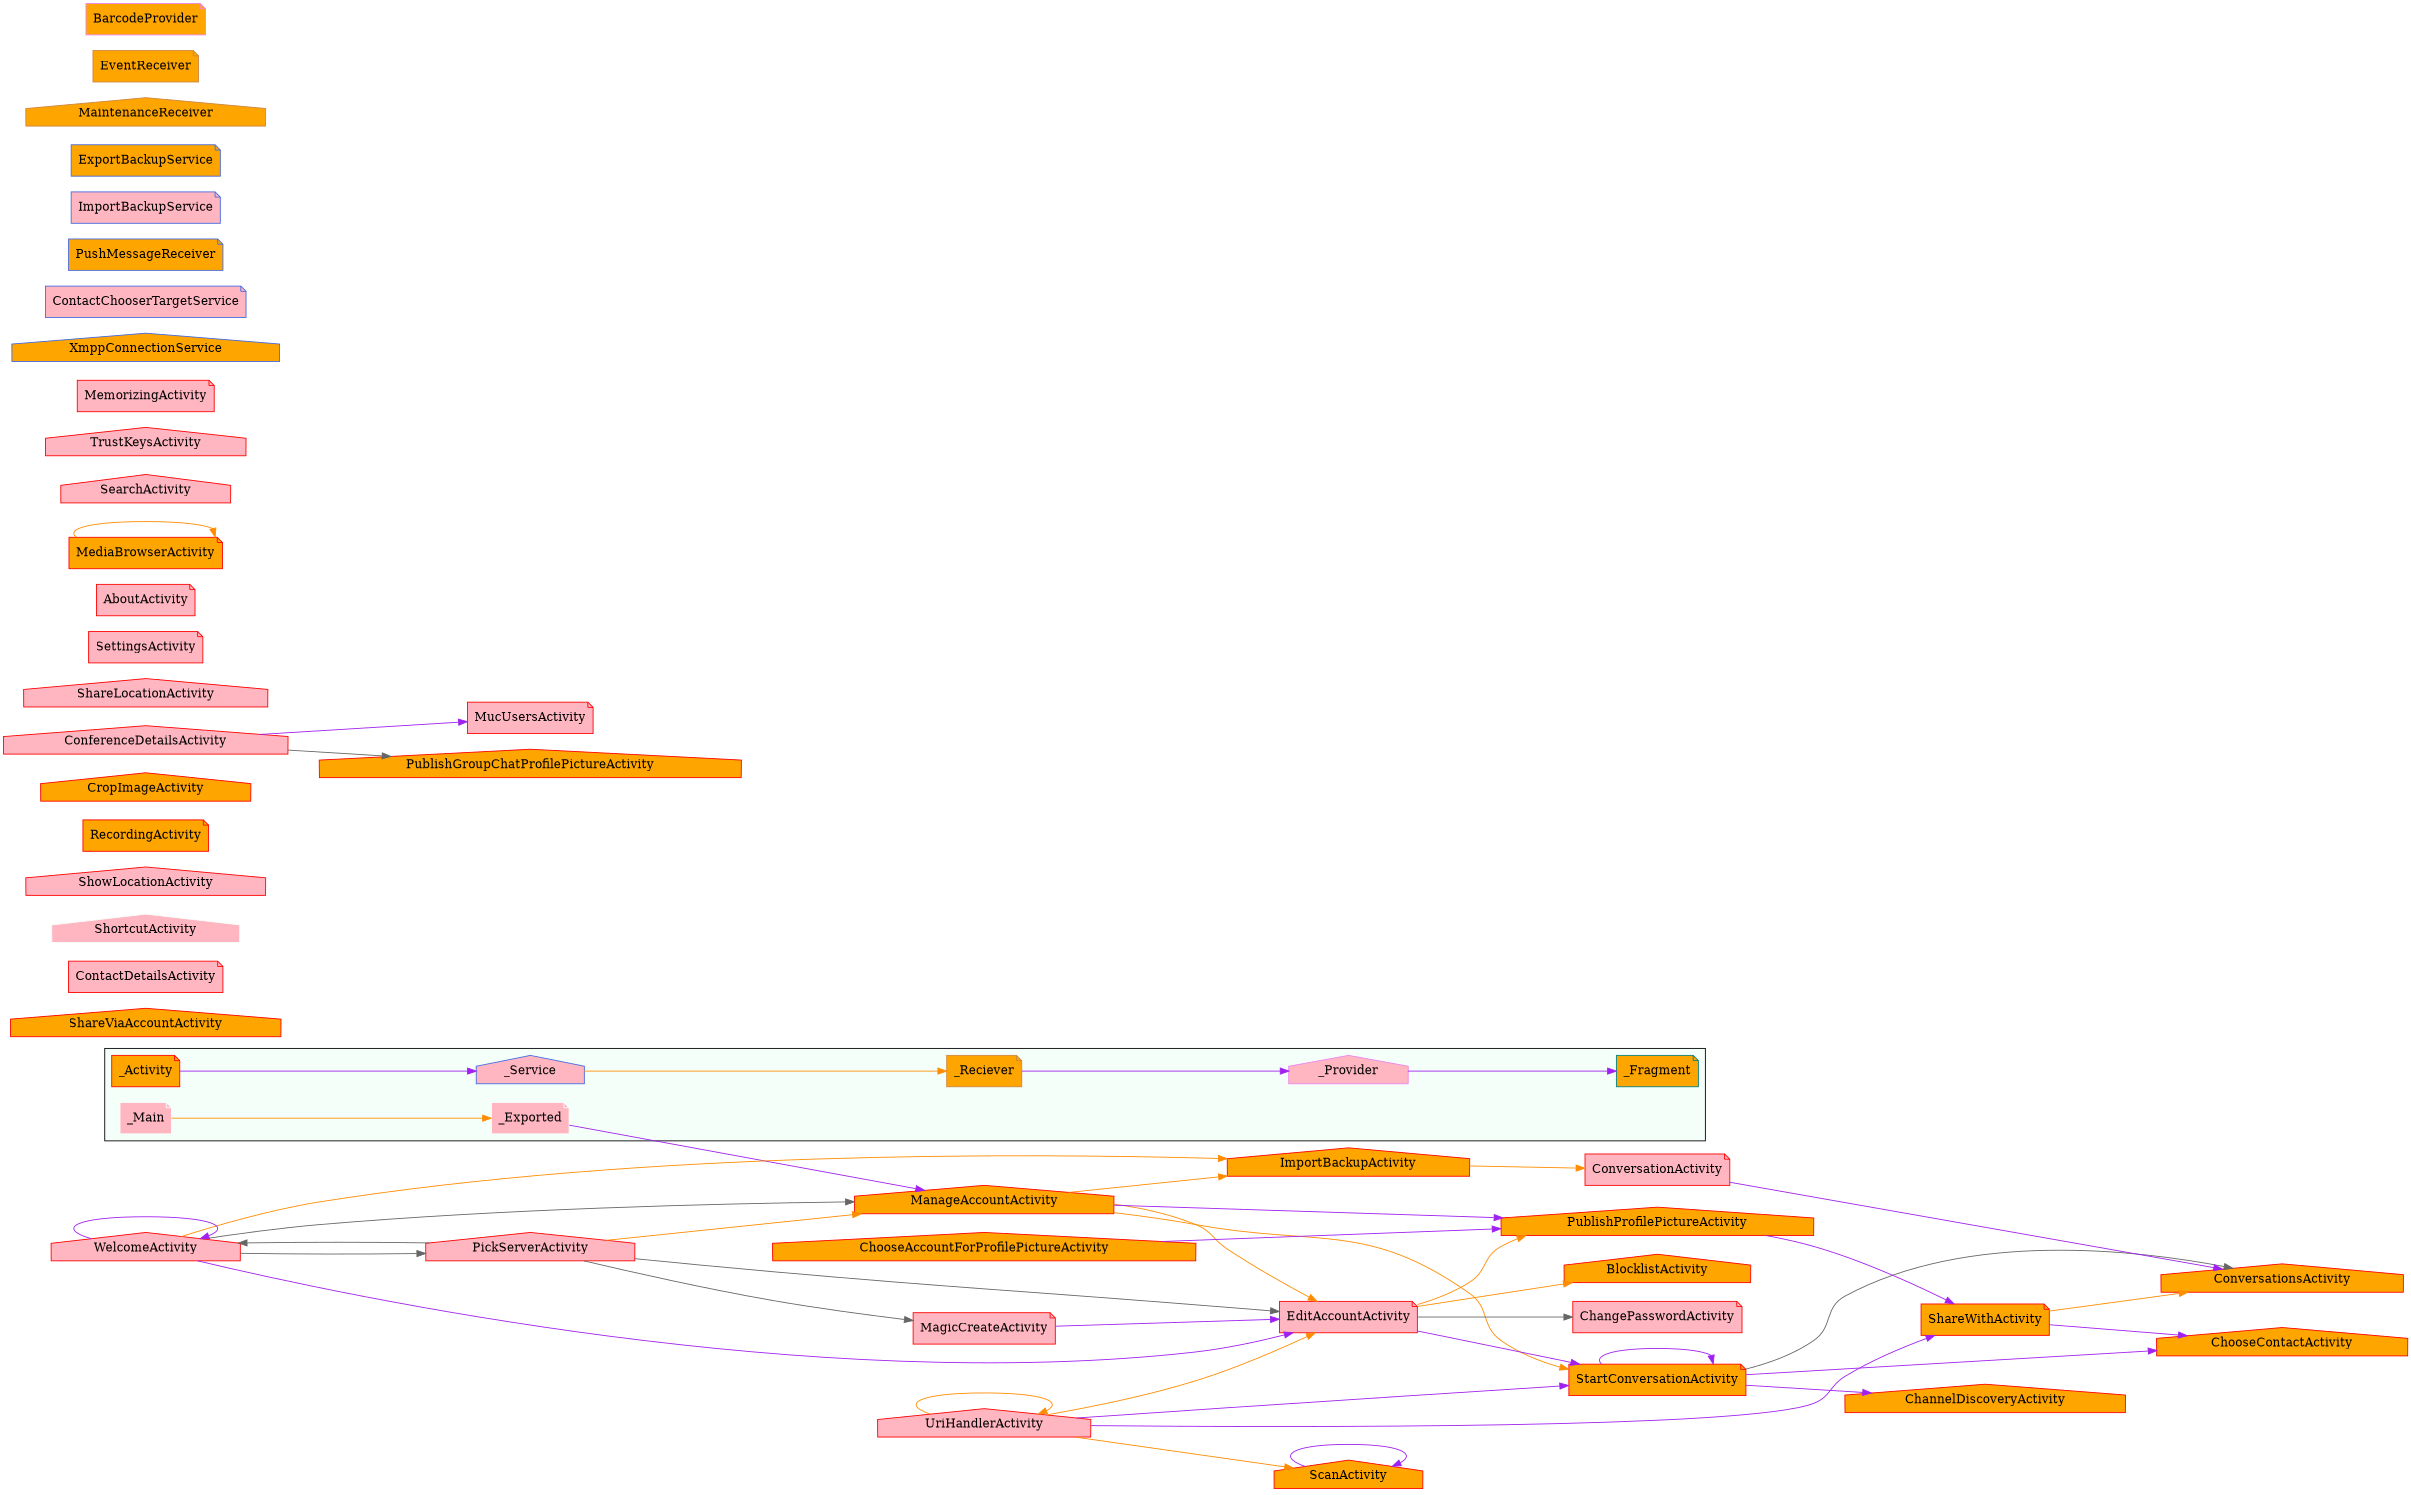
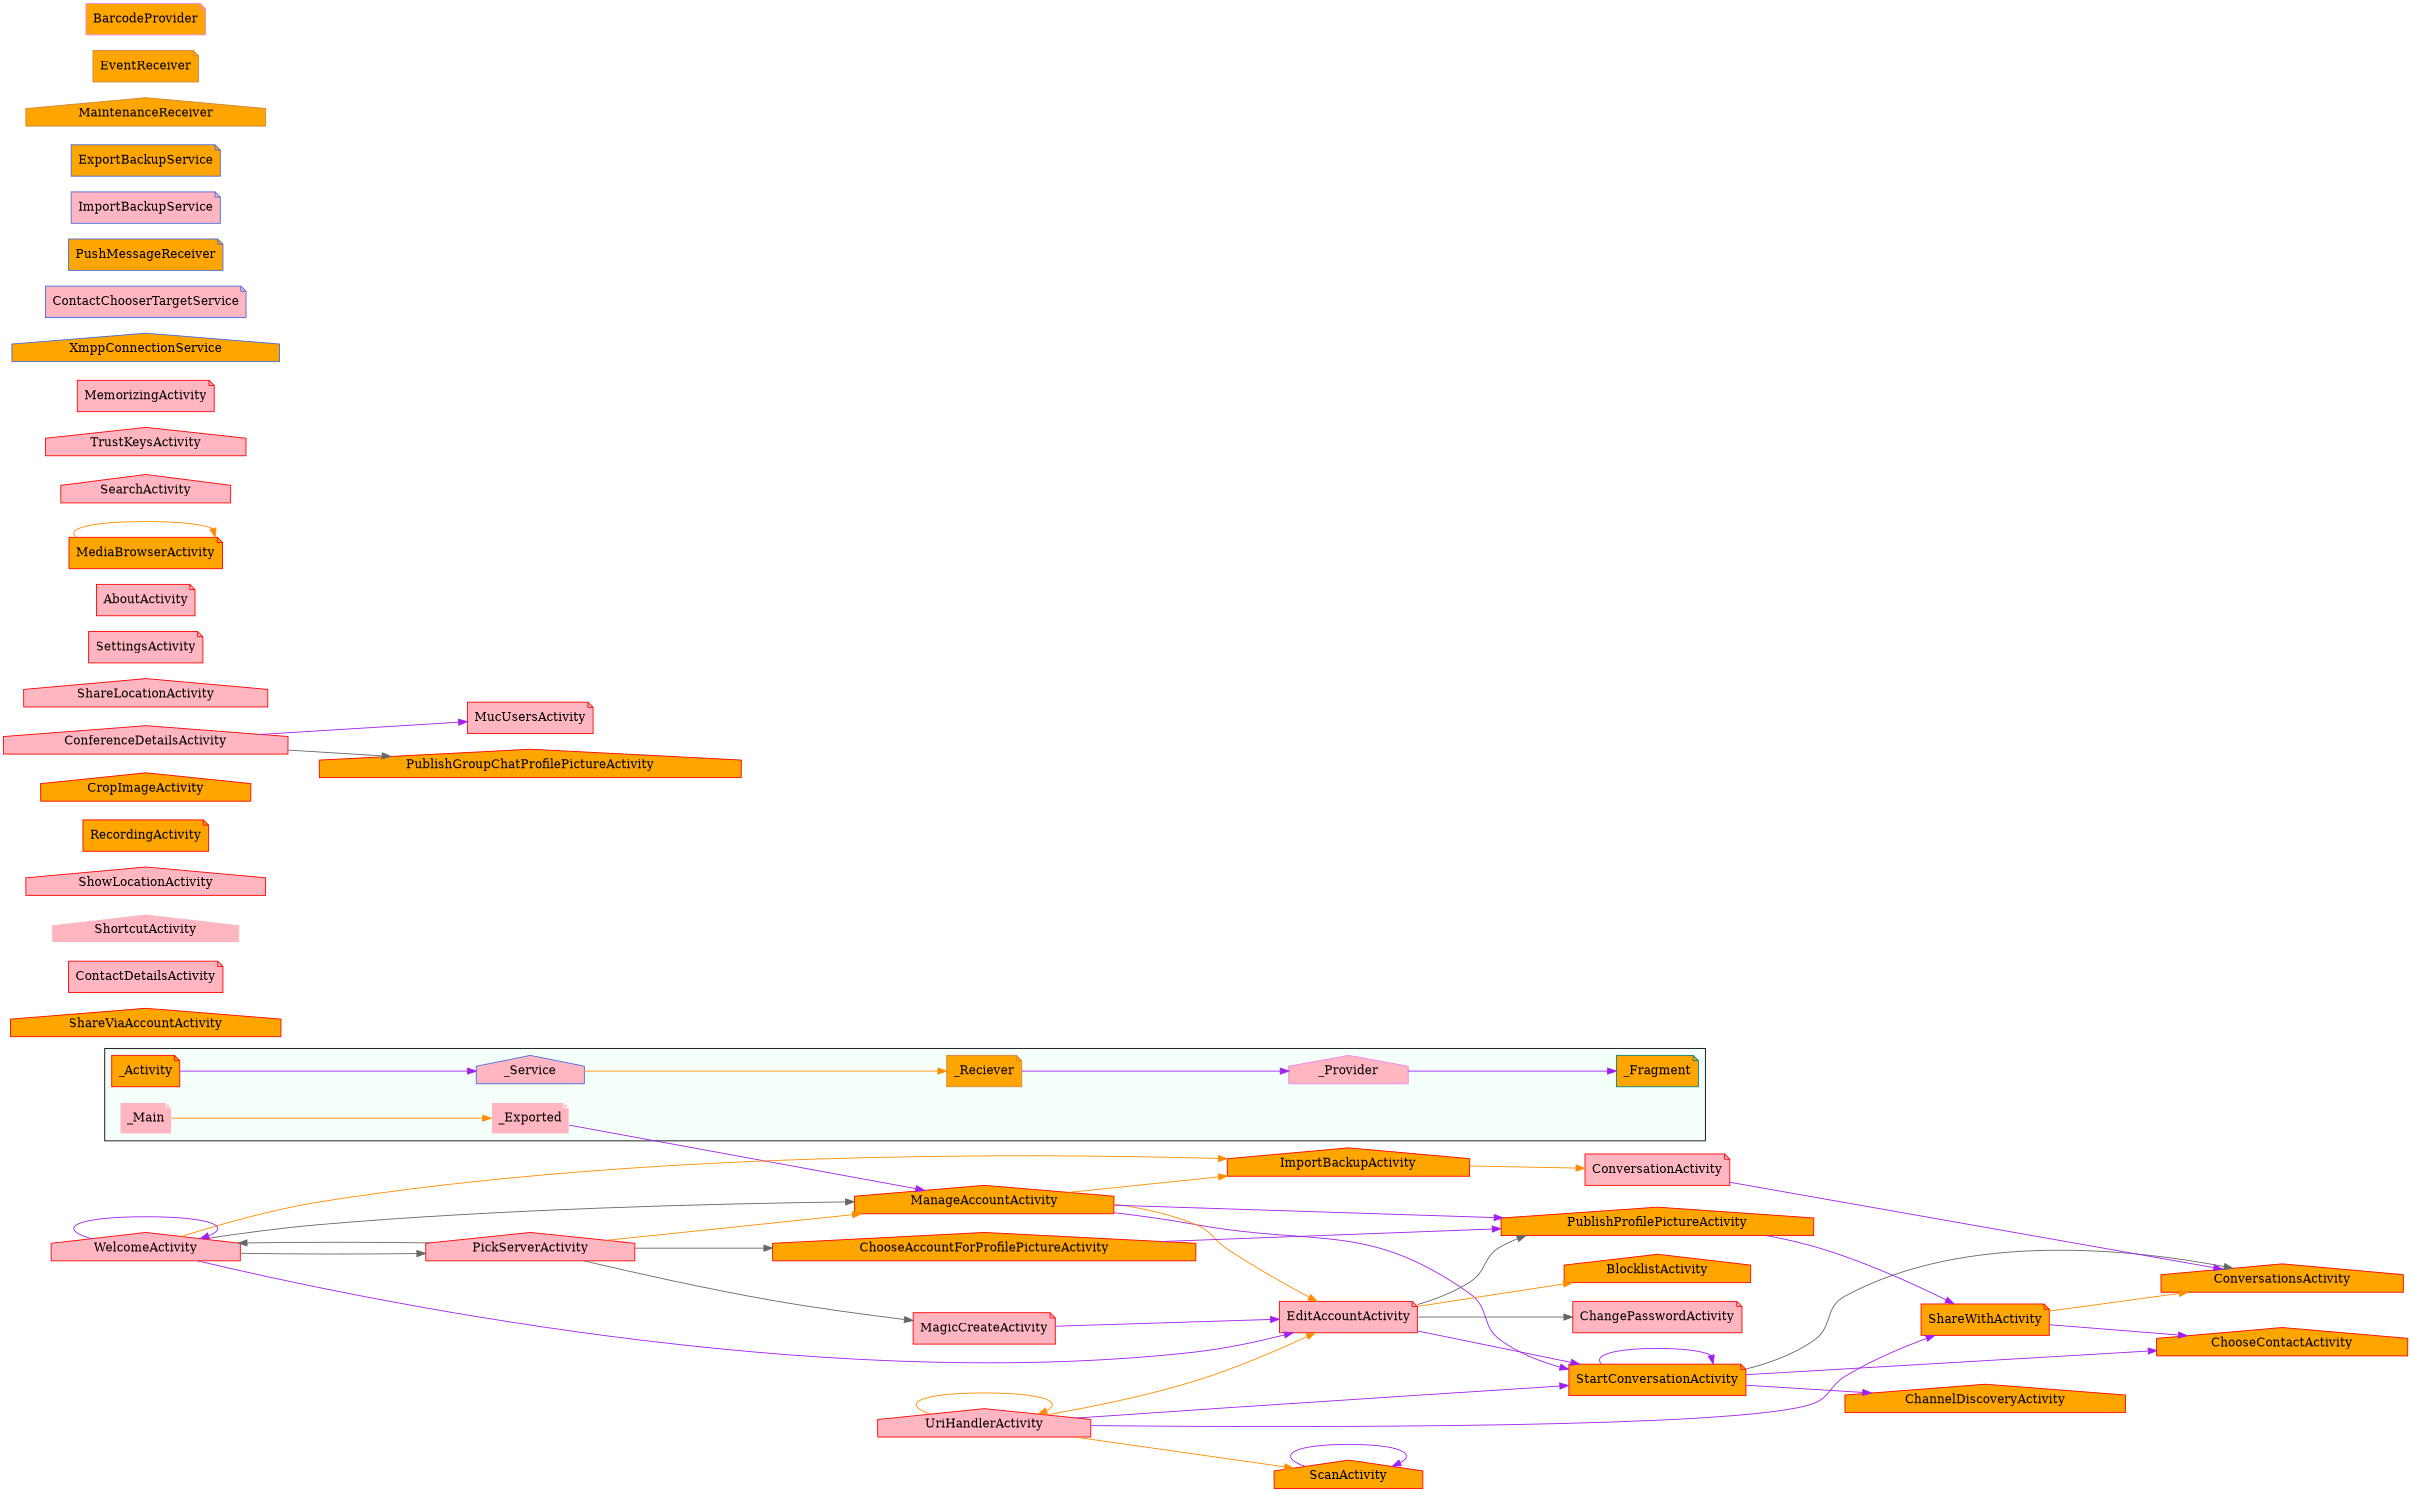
(1358, 1243) -> (1358, 1243)
(1473, 1279) -> (1473, 1279)
(953, 1286) -> (699, 1248)
